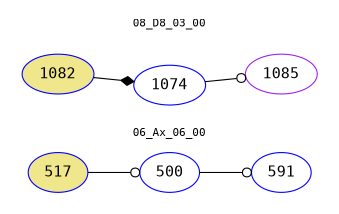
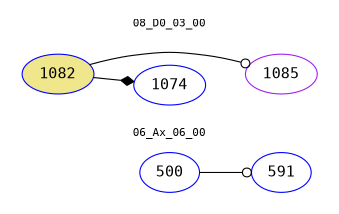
(170, 24) -> (170, 24)
(221, 80) -> (165, 52)
(58, 172) -> none
